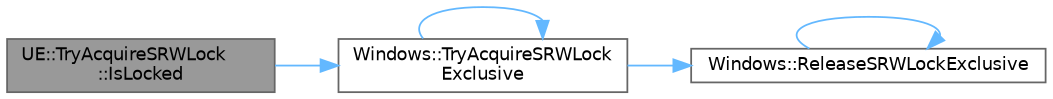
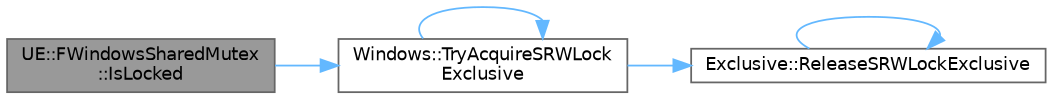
(141, 66) -> (141, 66)
(868, 66) -> (868, 66)
